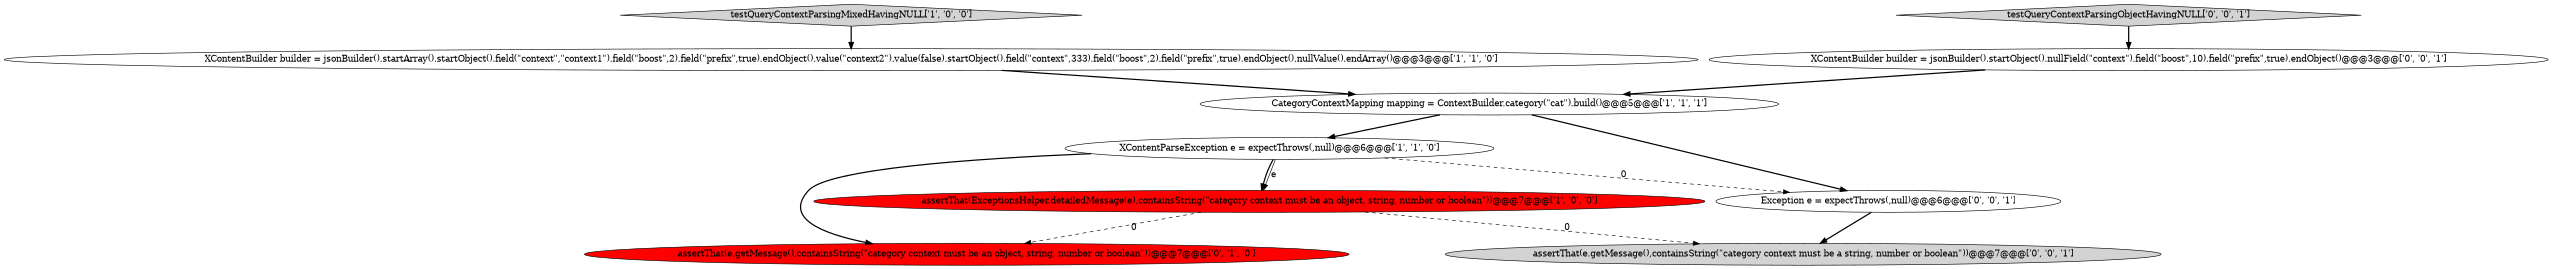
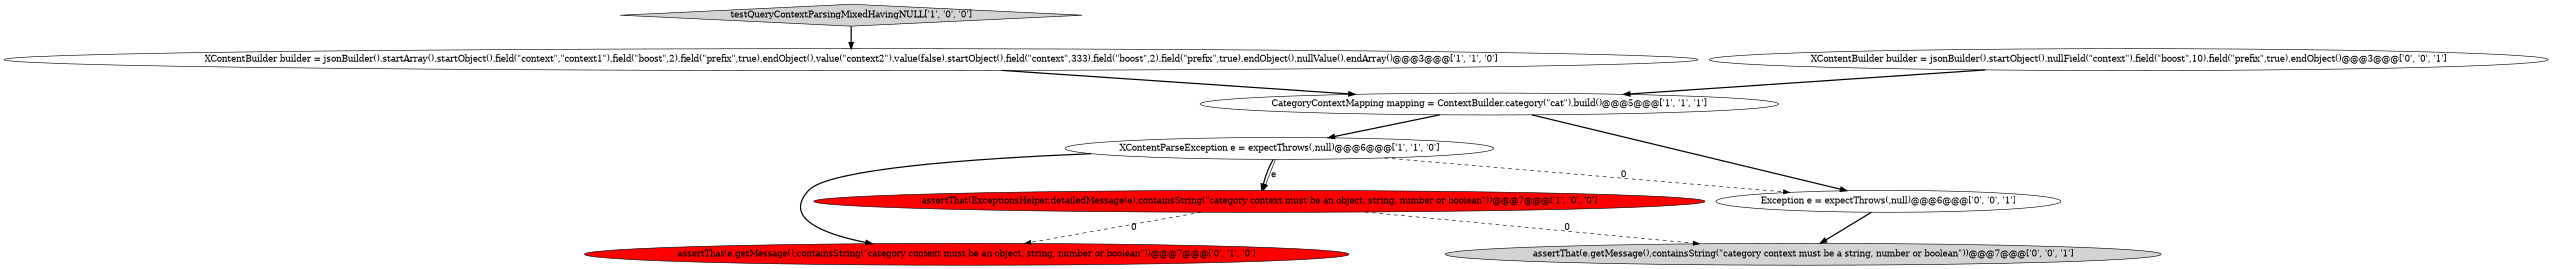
(2129, 15) -> none
